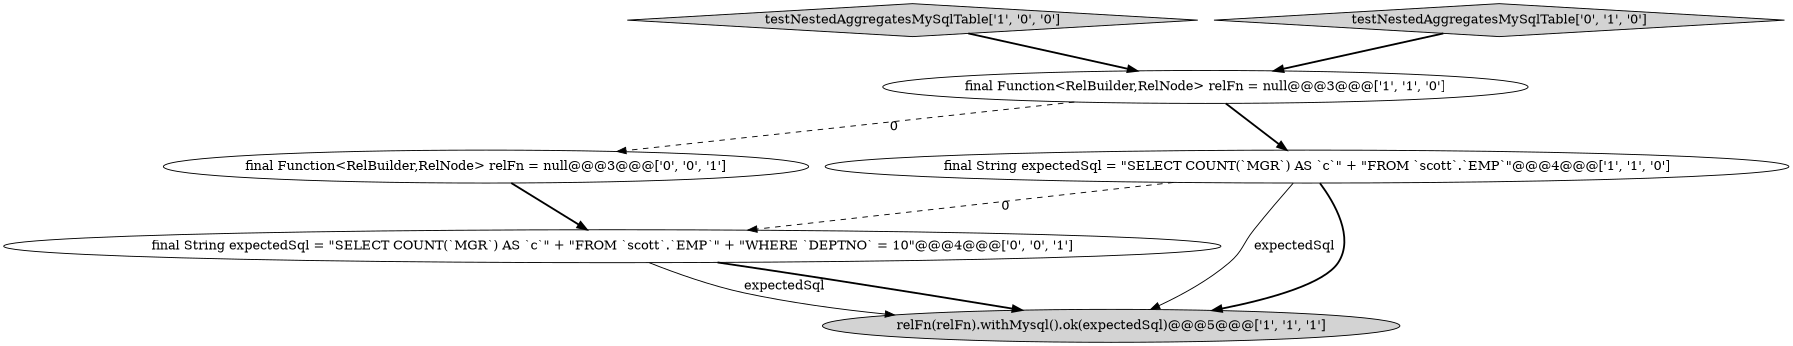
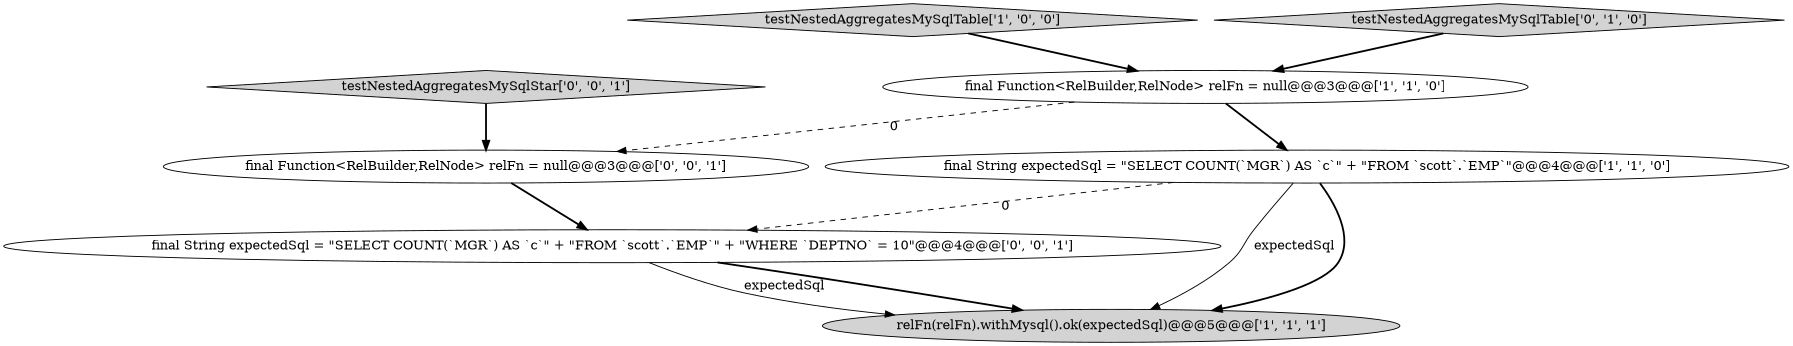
none -> (486, 87)
